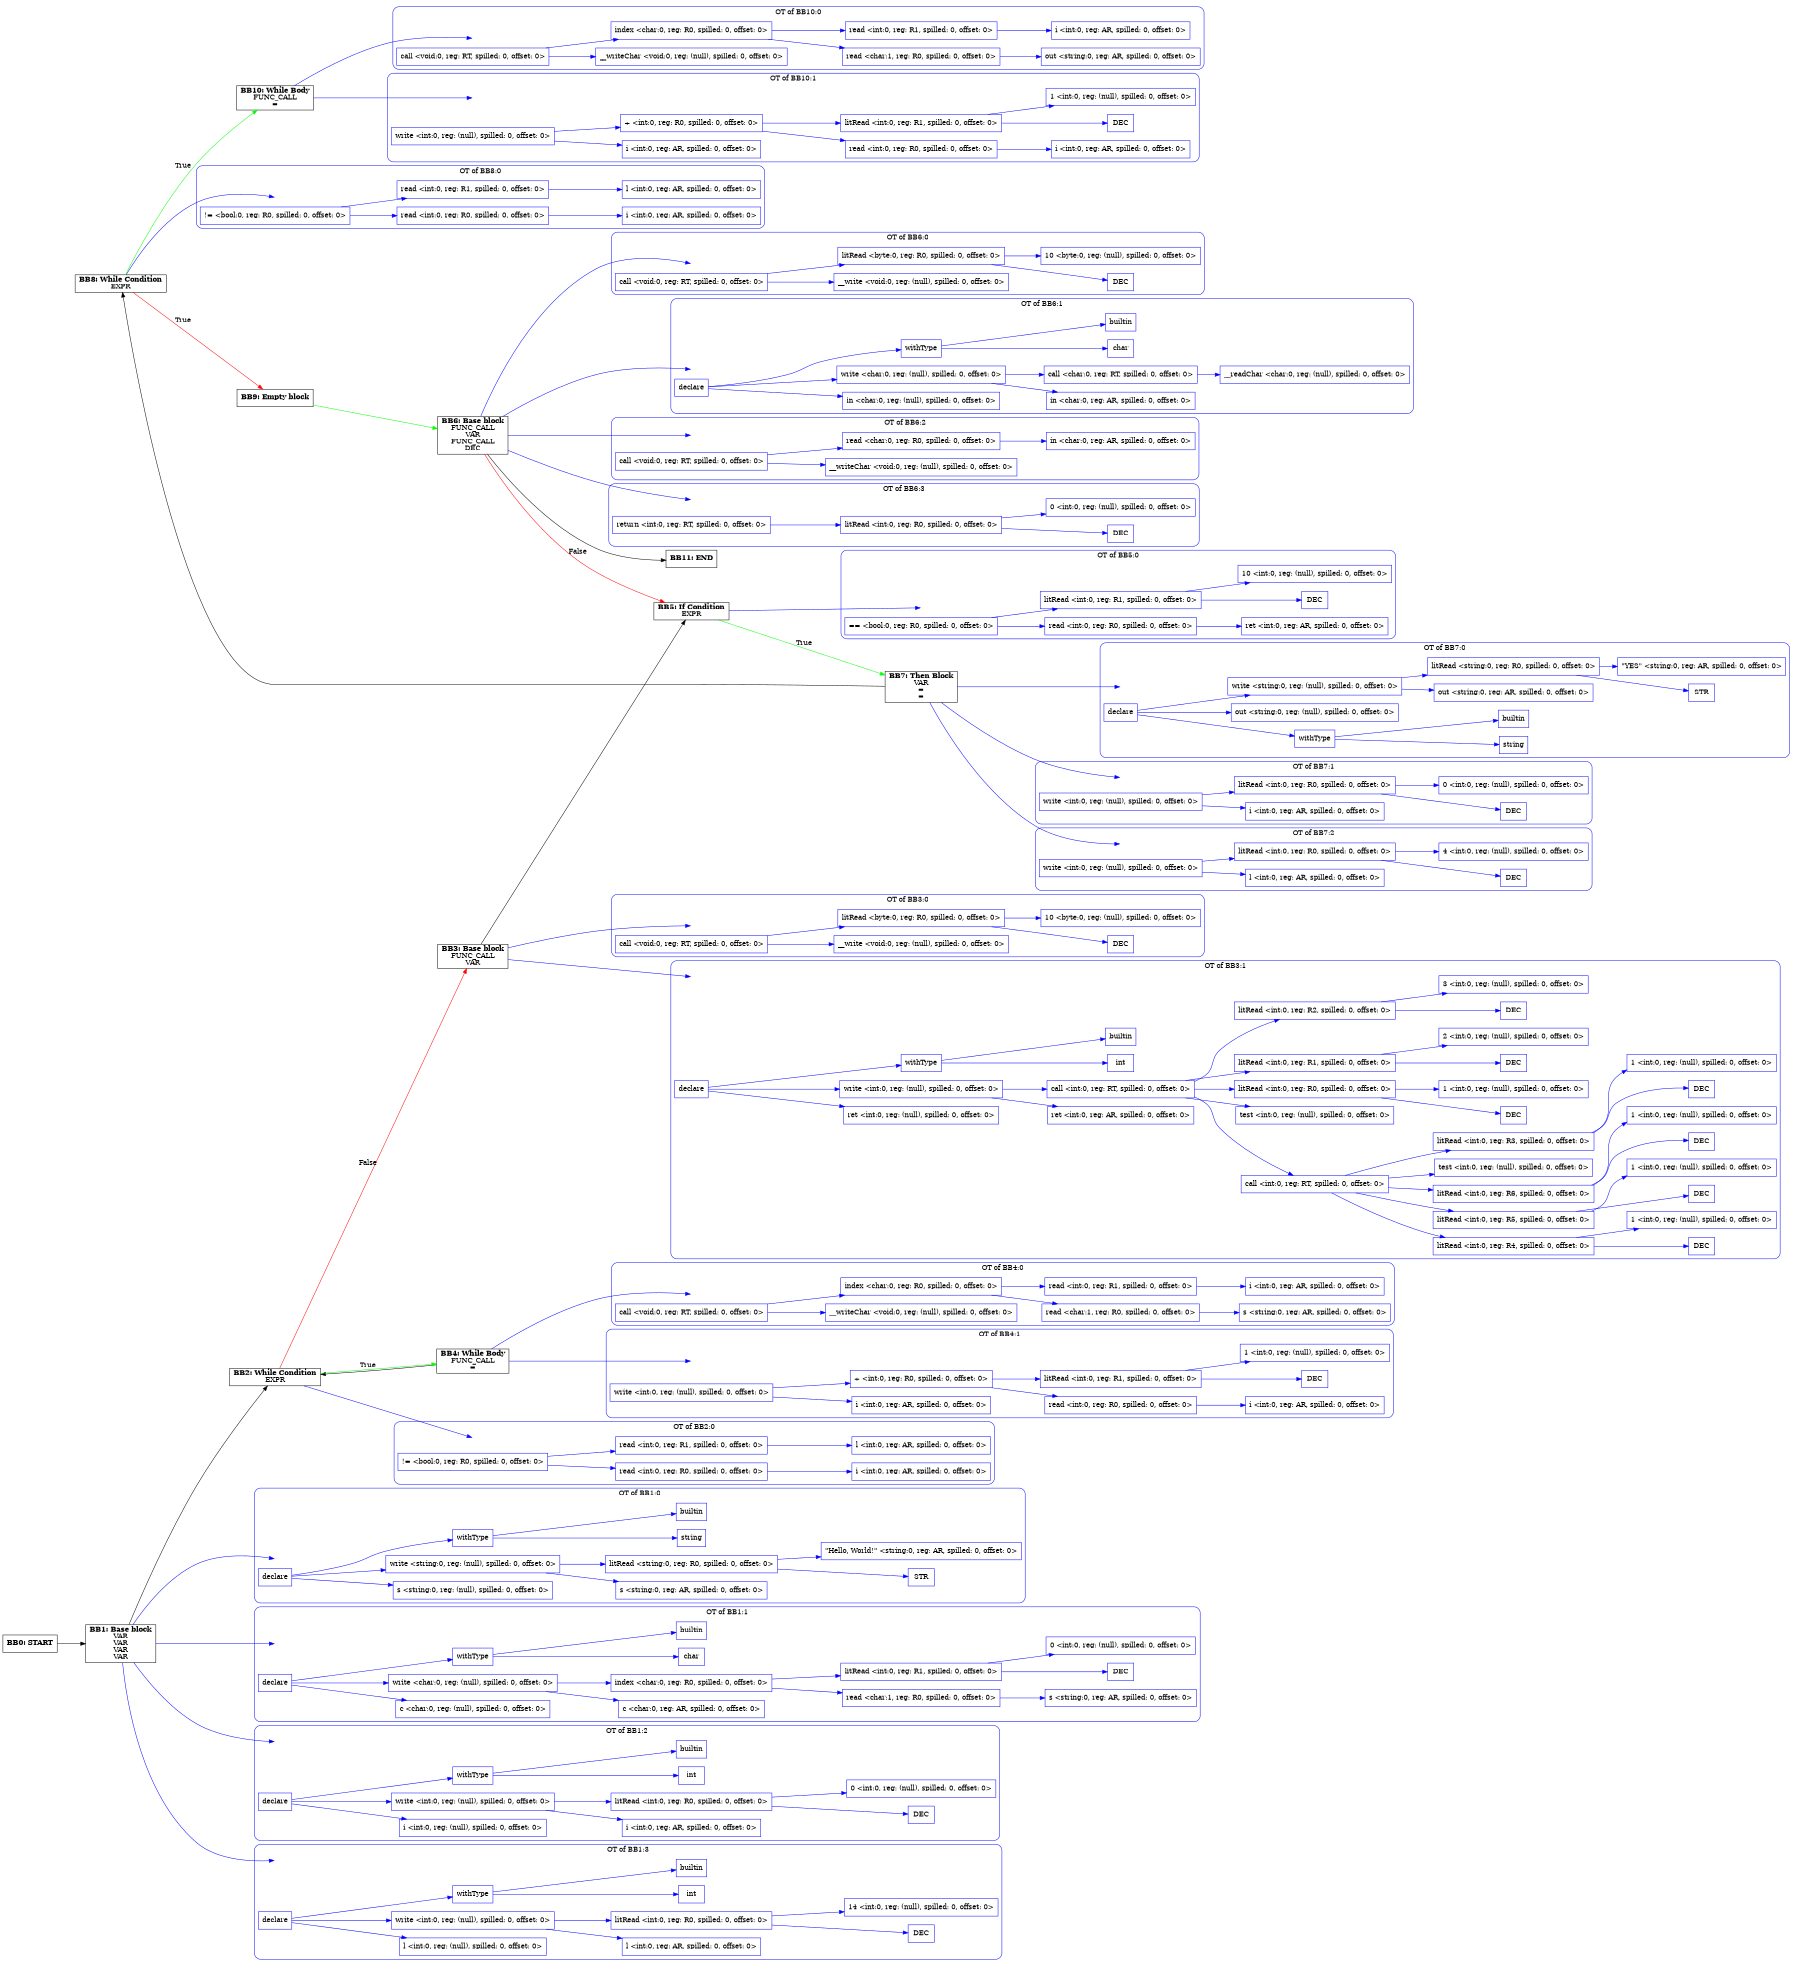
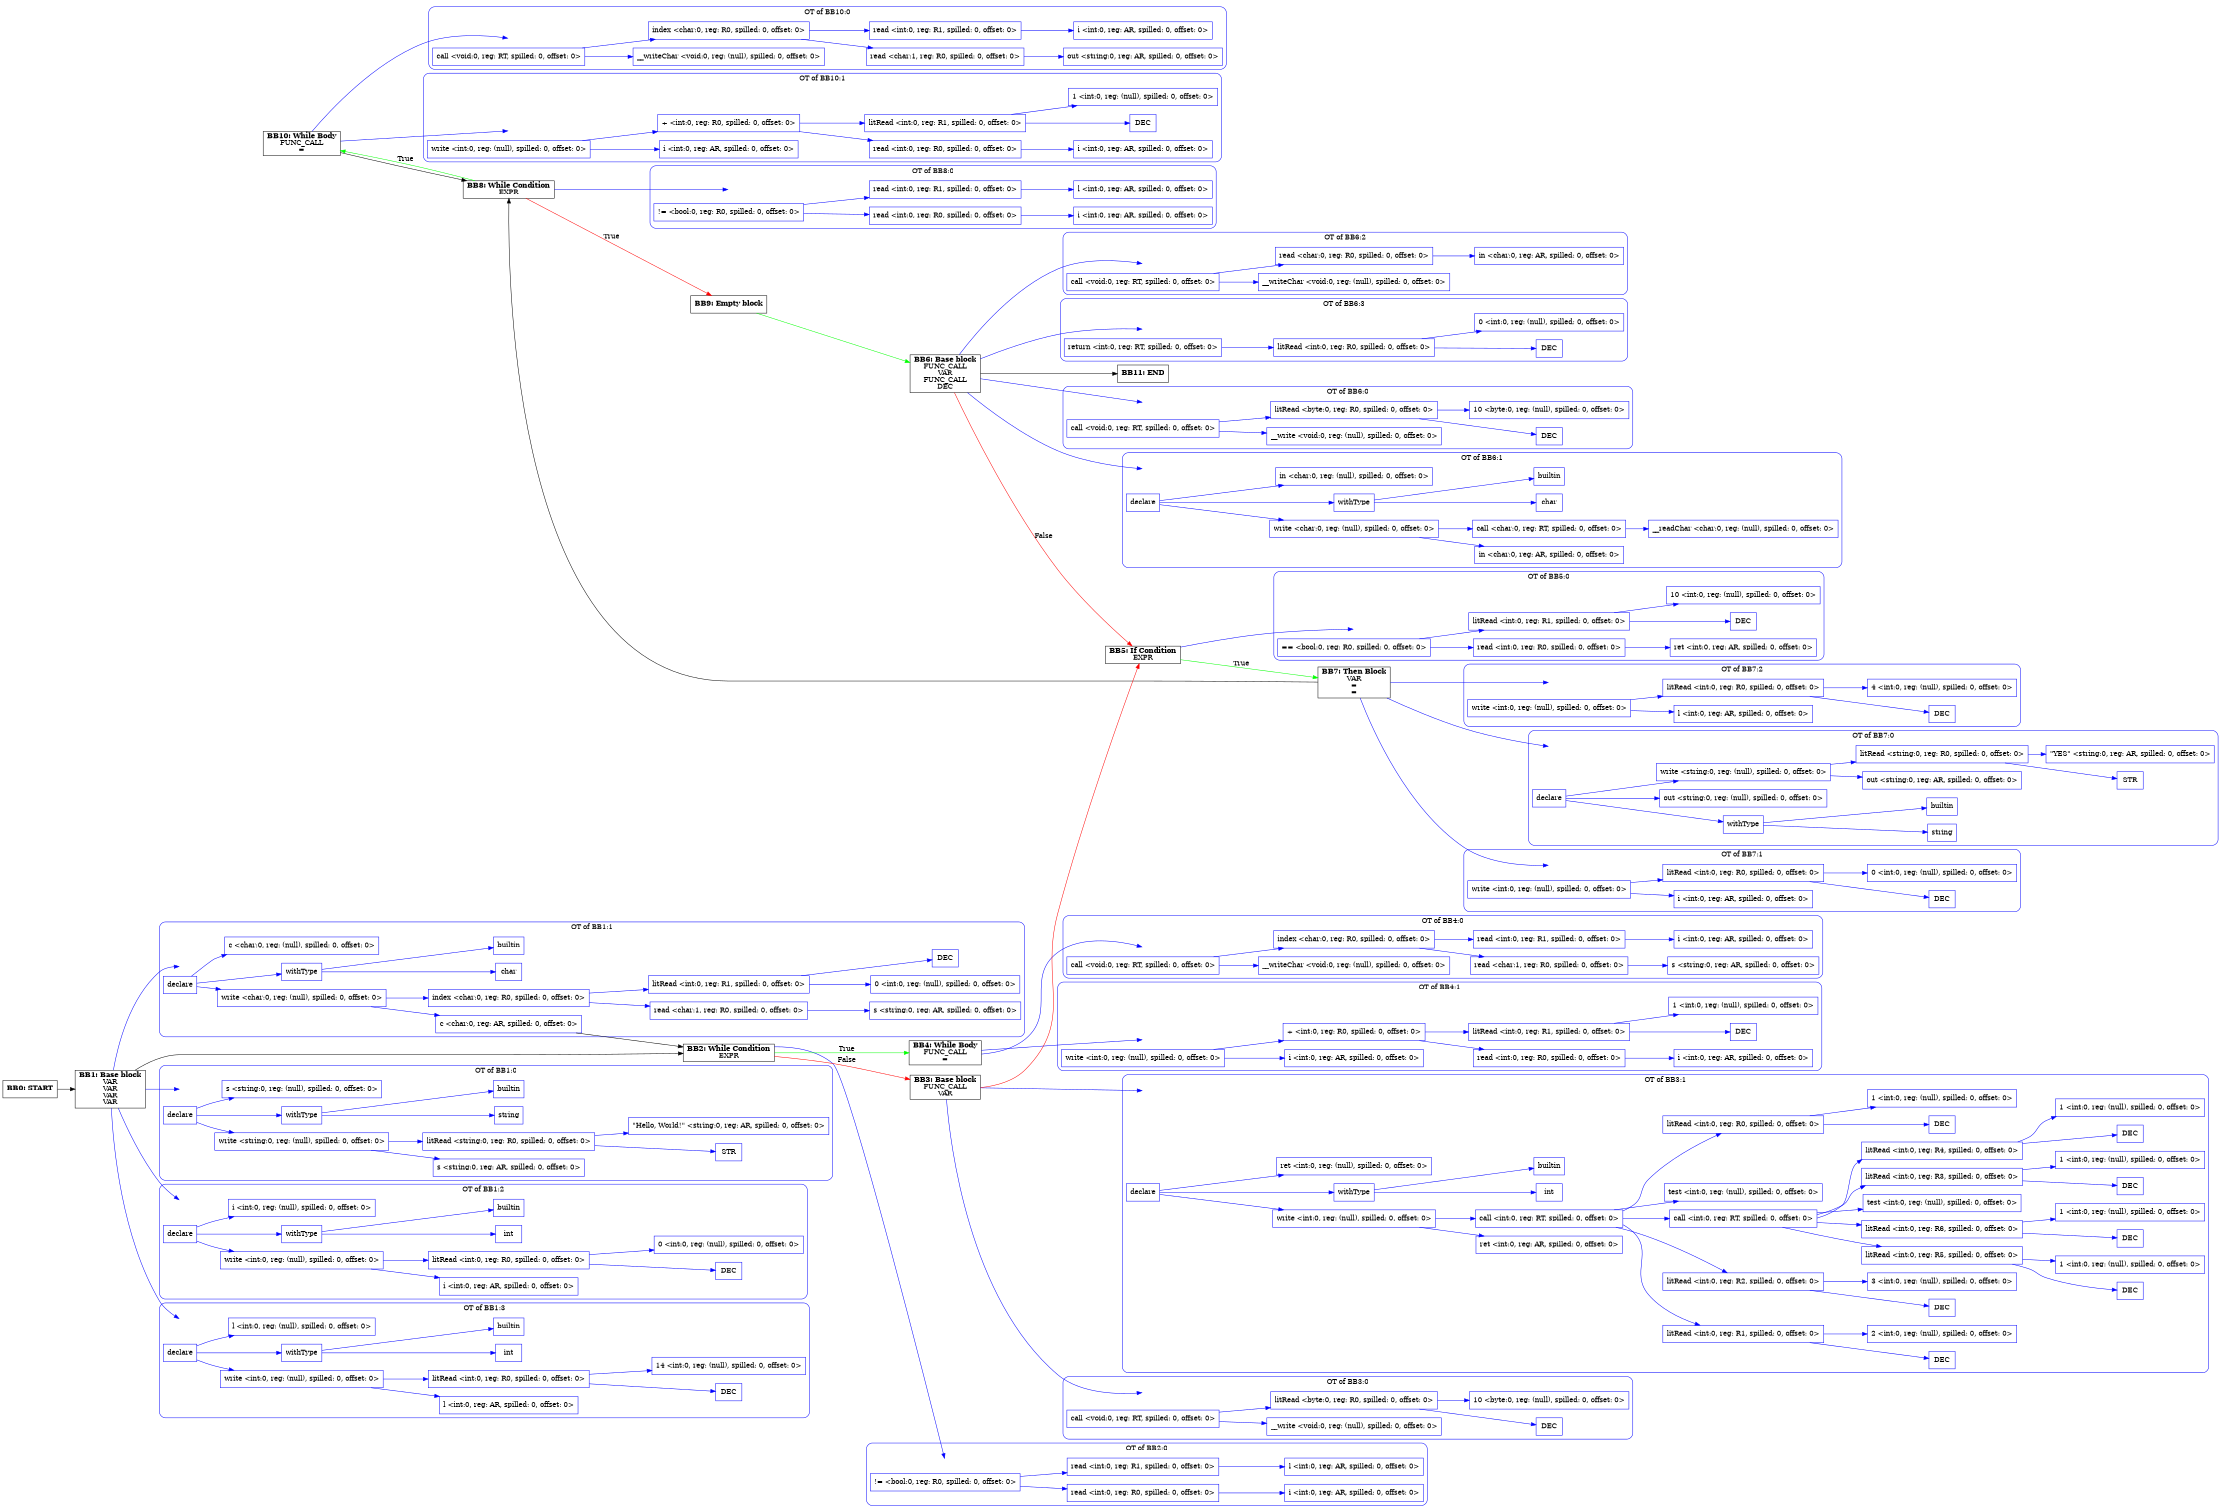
none -> (401, 167)
(582, 784) -> (1064, 892)
(381, 1370) -> (630, 1040)
